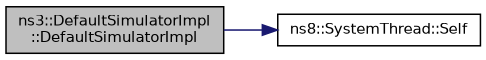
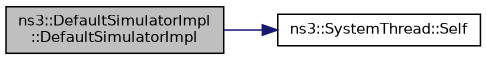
(379, 30) -> (379, 30)
